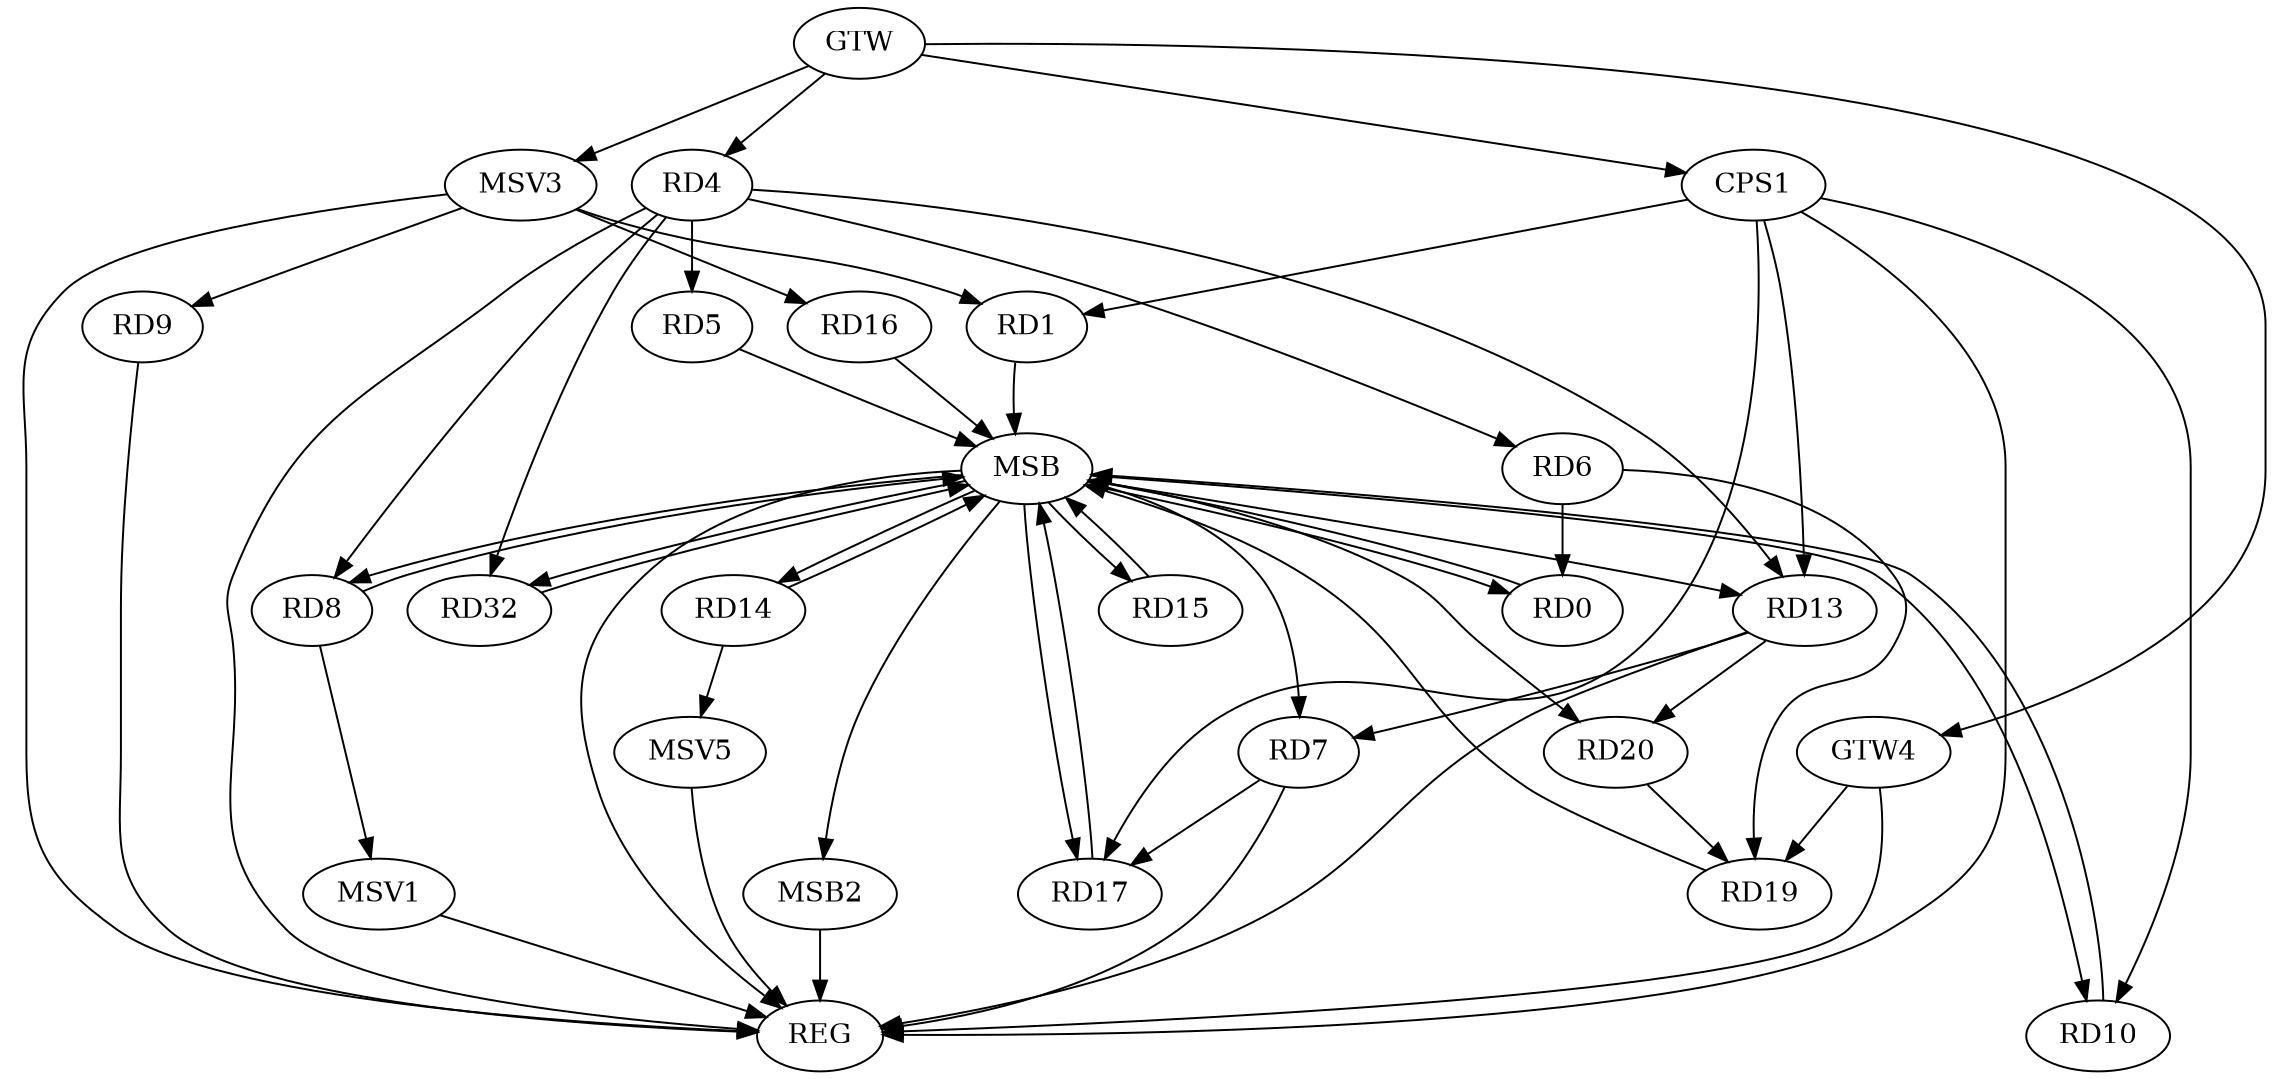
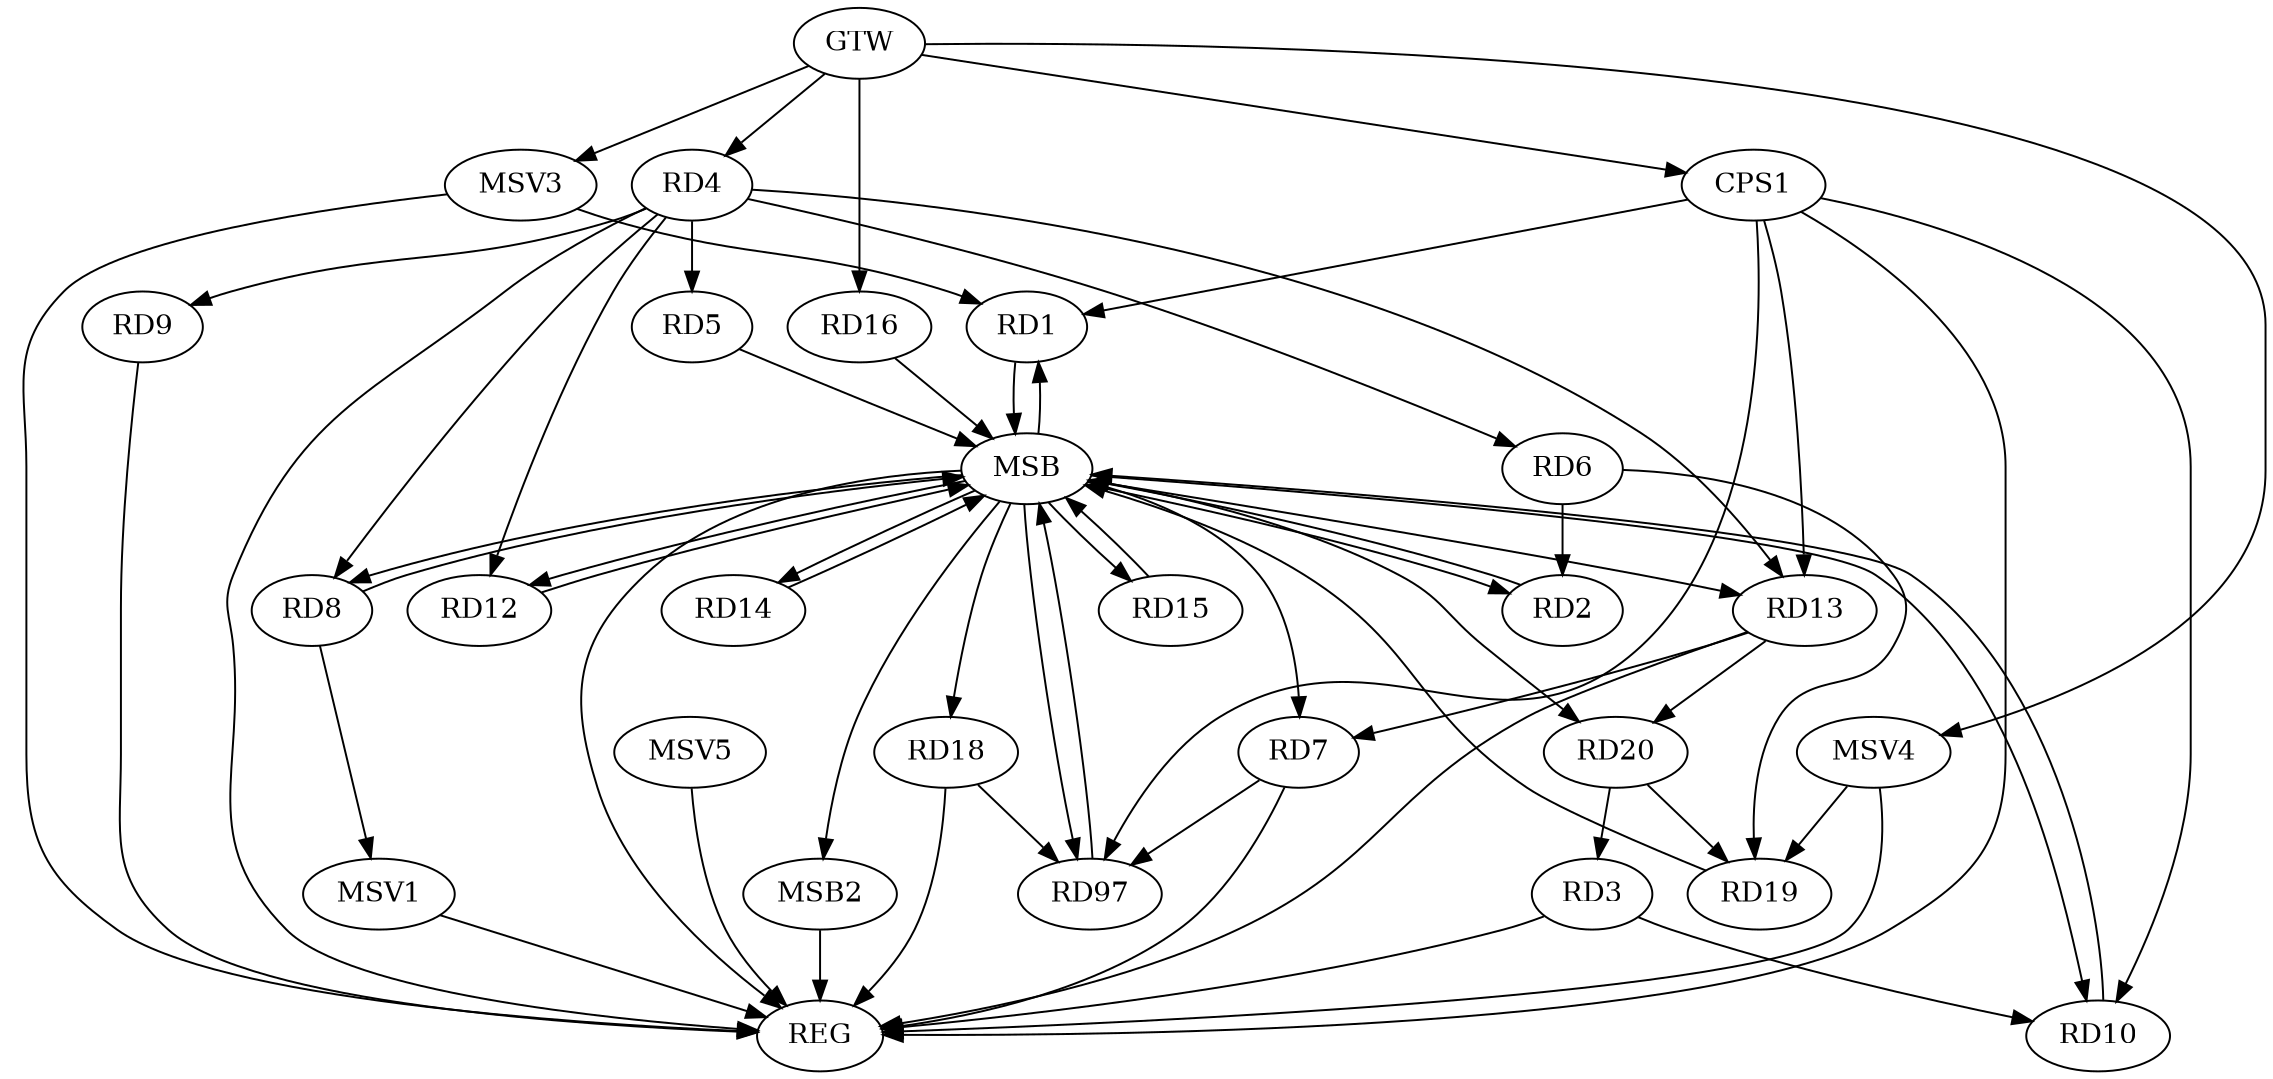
(676, 250) -> (859, 175)
(337, 253) -> (429, 257)
none -> (1040, 408)
(479, 611) -> (479, 611)
(1563, 611) -> (1563, 611)
(715, 671) -> none
none -> (946, 752)
(1874, 752) -> (1874, 752)
(1090, 894) -> (1090, 894)
none -> (1592, 894)
